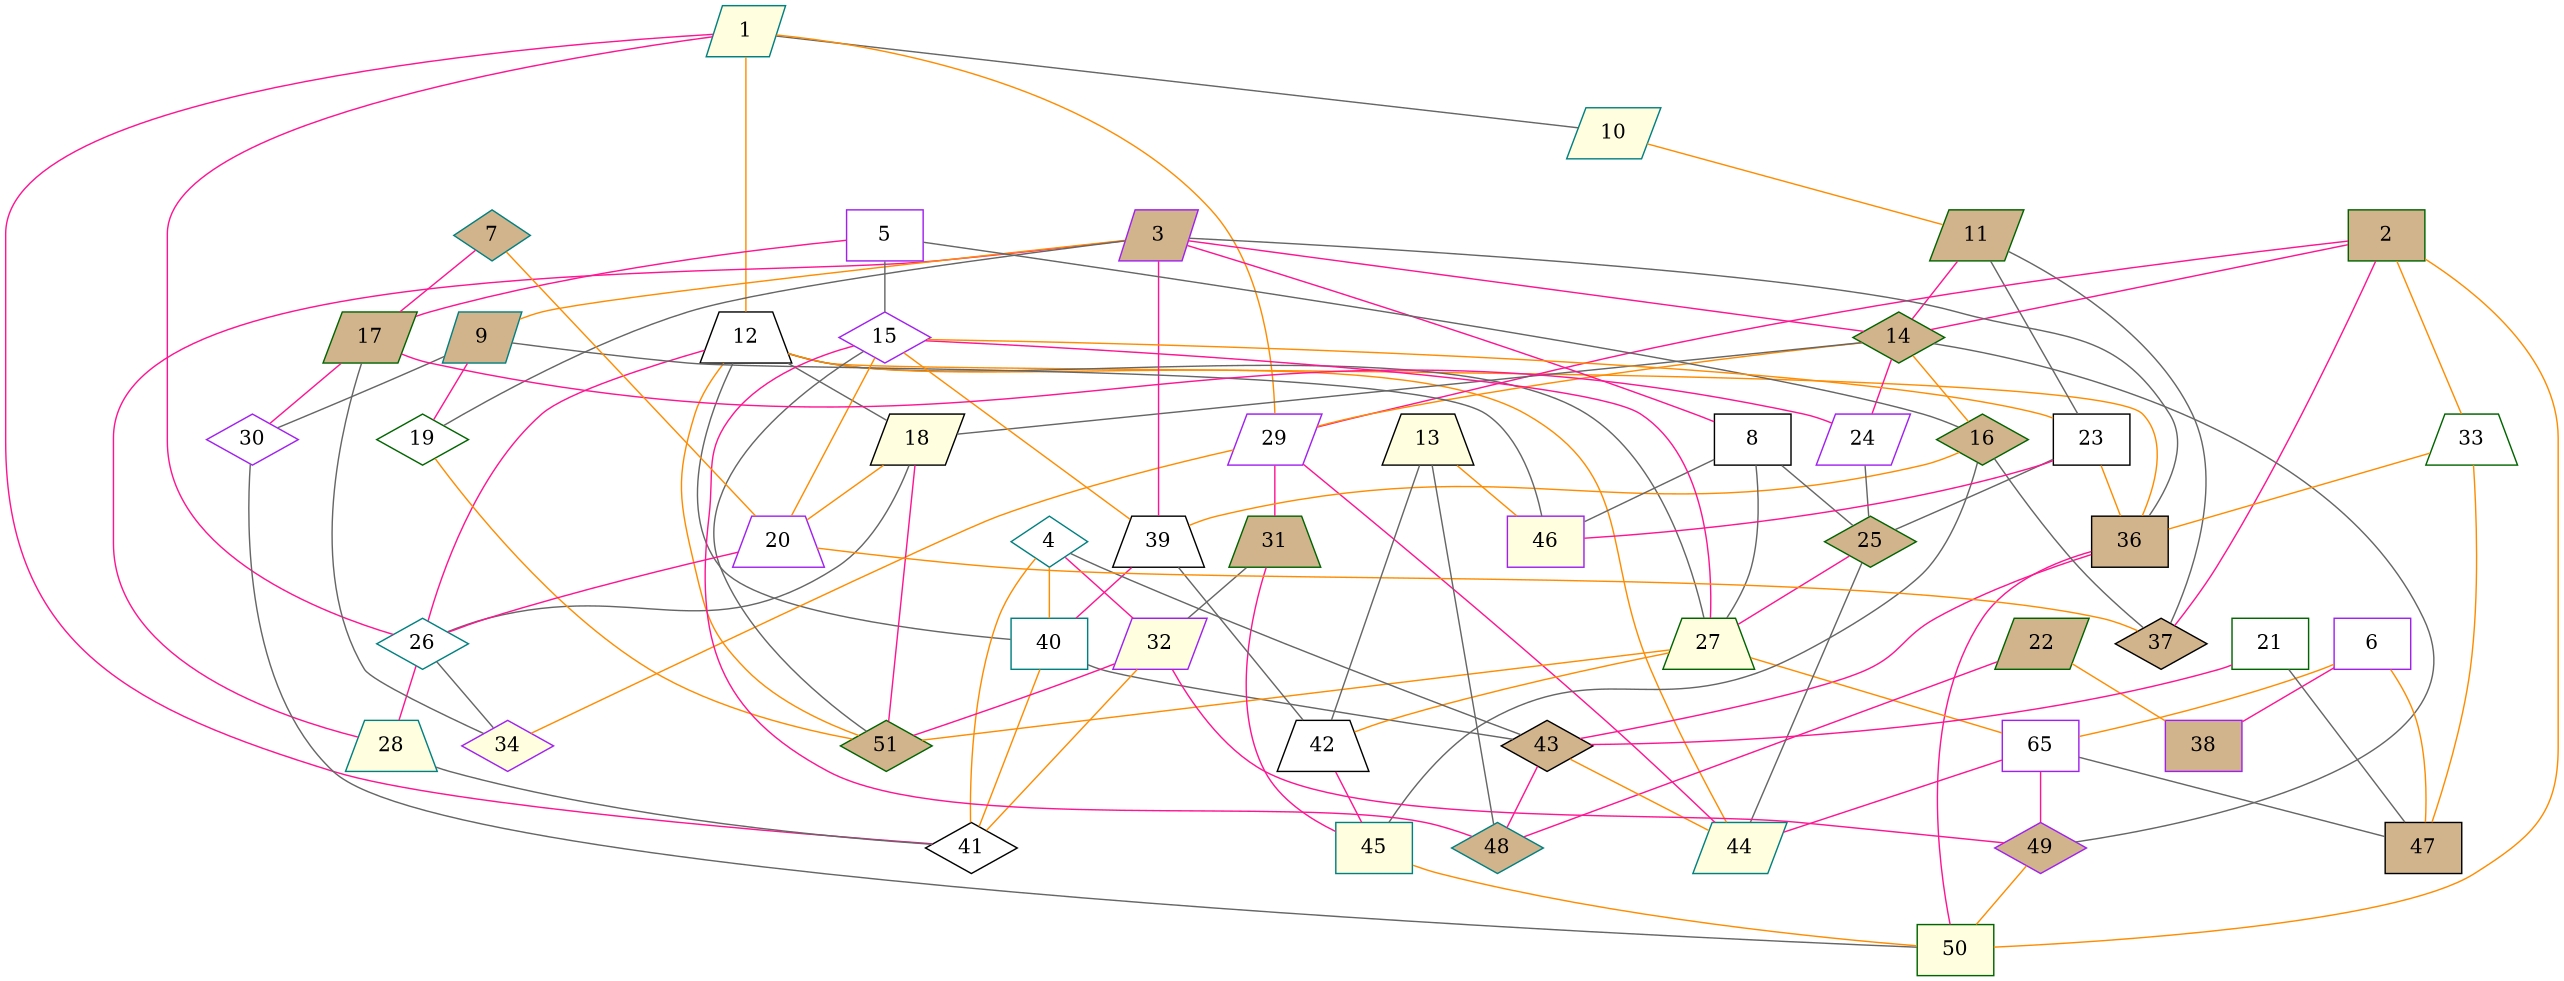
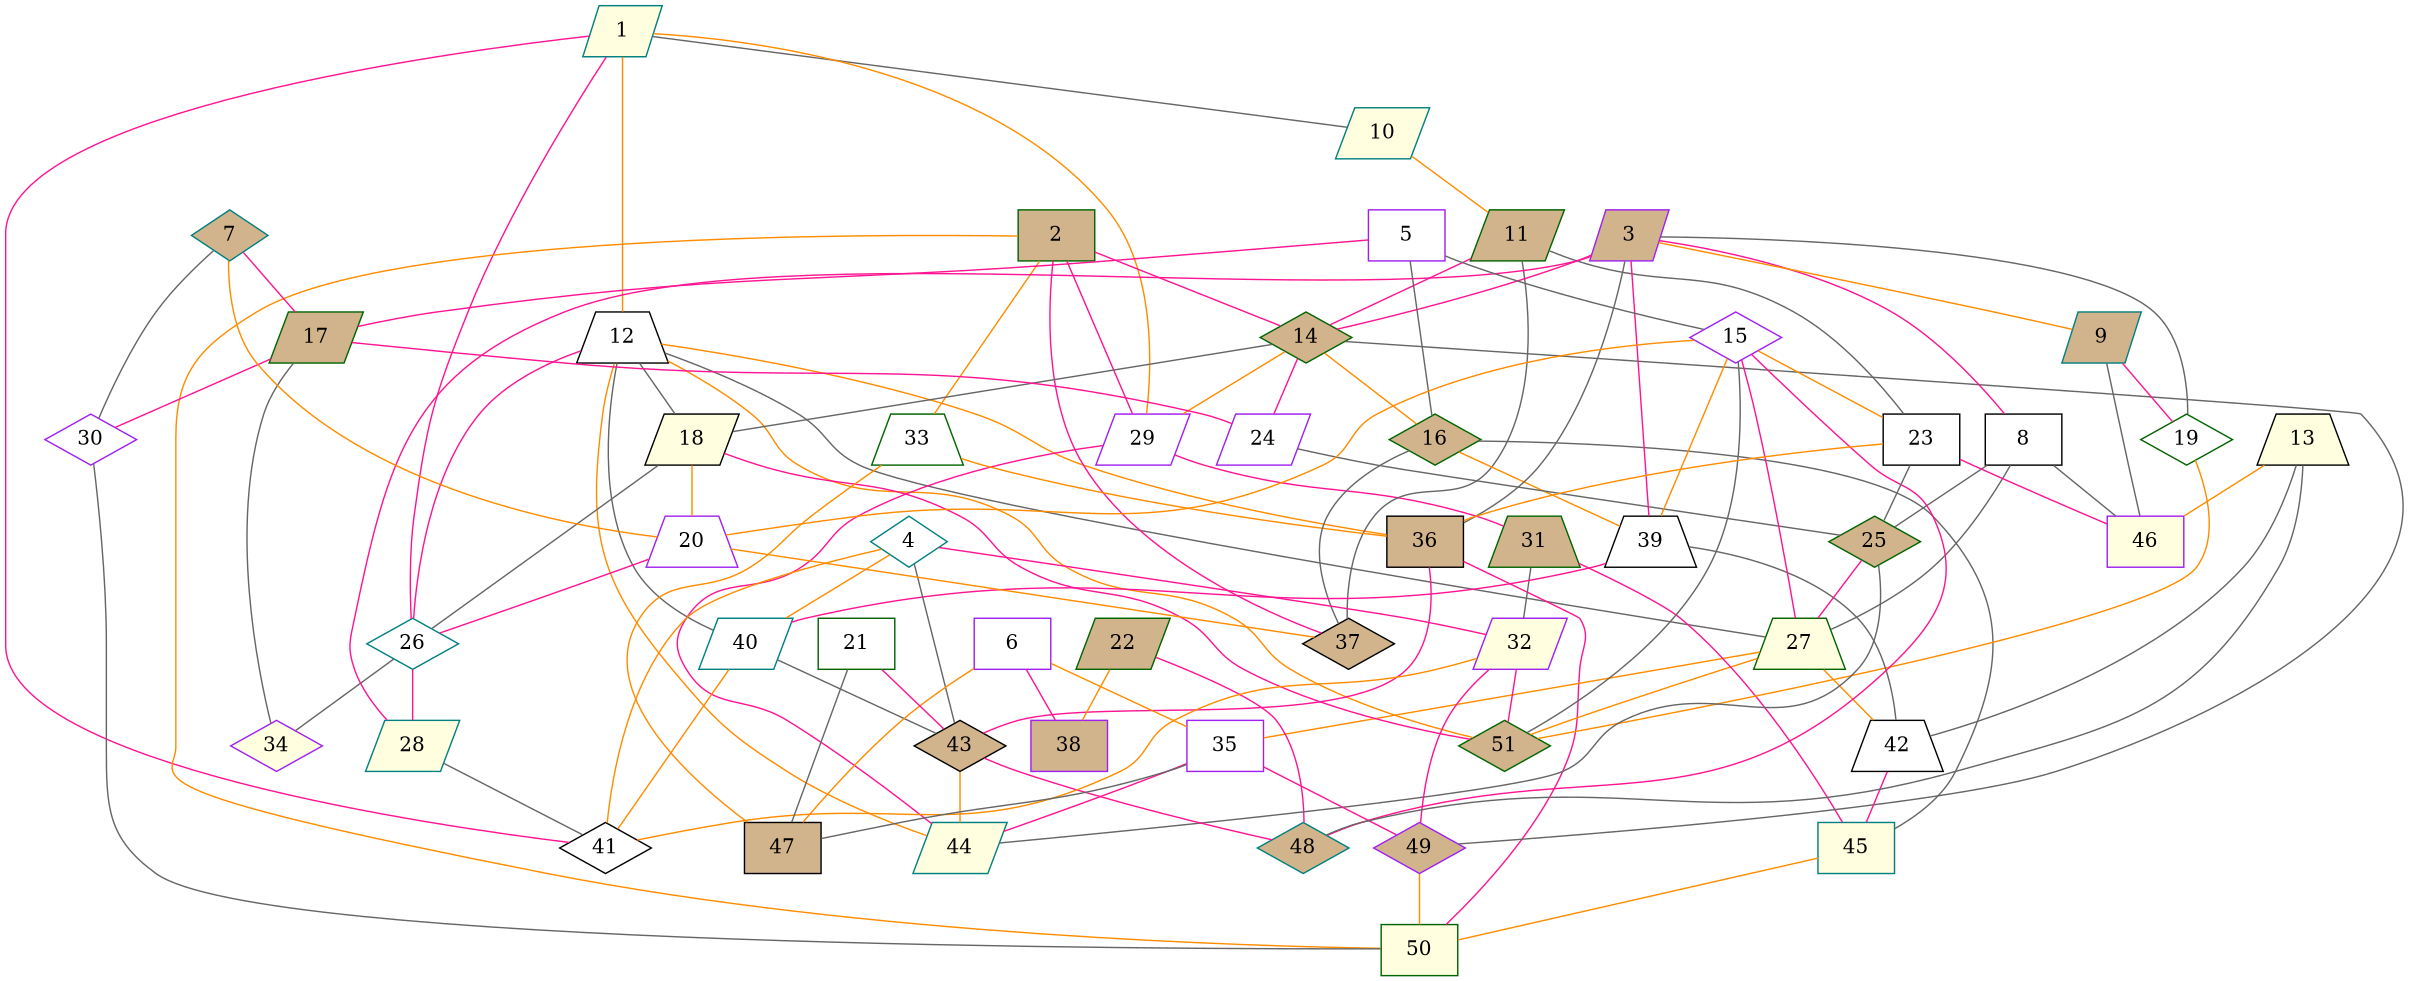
(365, 391) -> (146, 327)
(875, 571) -> none
(1049, 644) -> (746, 644)
(391, 746) -> (413, 746)
(2041, 746) -> (1225, 746)
